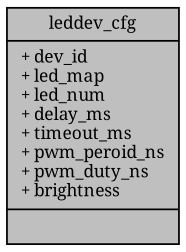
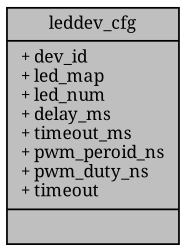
(71, 191) -> (61, 191)
